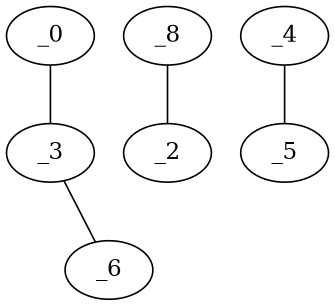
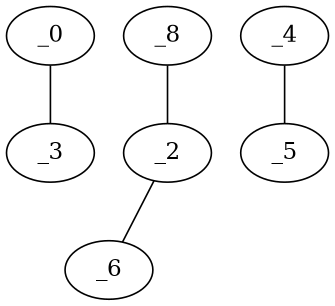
(80, 212) -> (138, 212)
